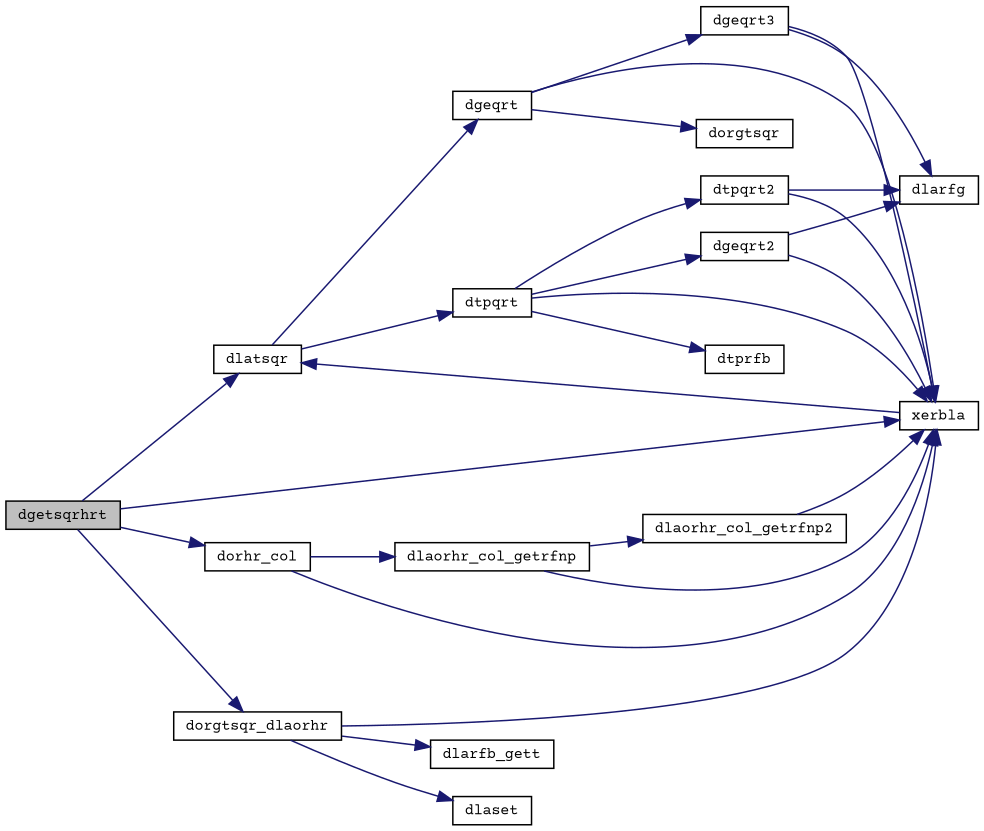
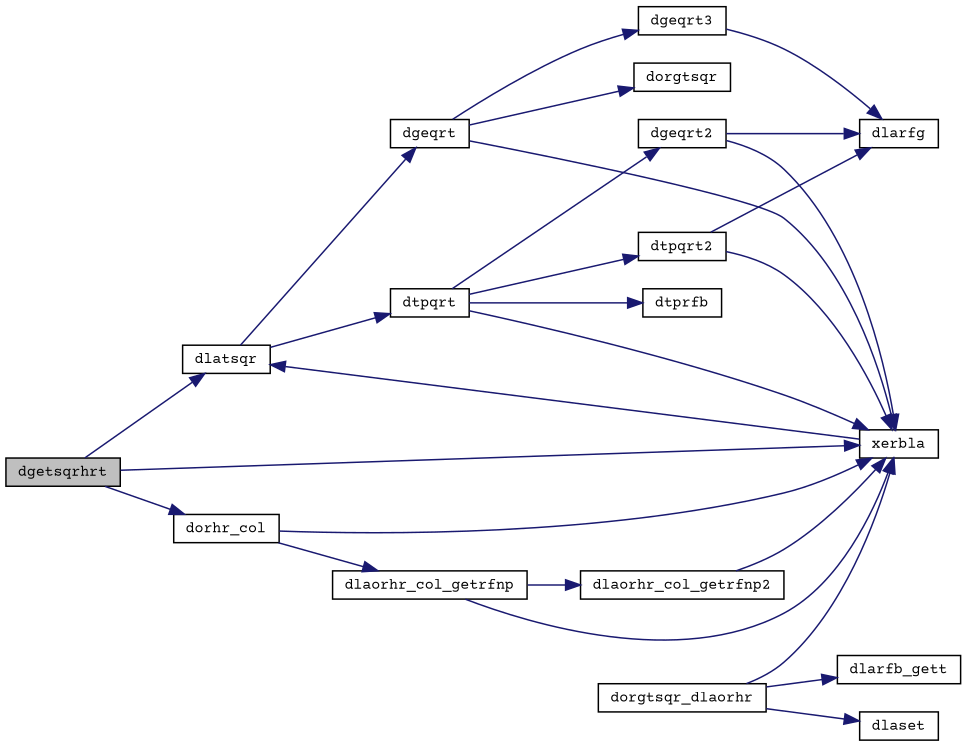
(870, 118) -> none
(155, 615) -> none
